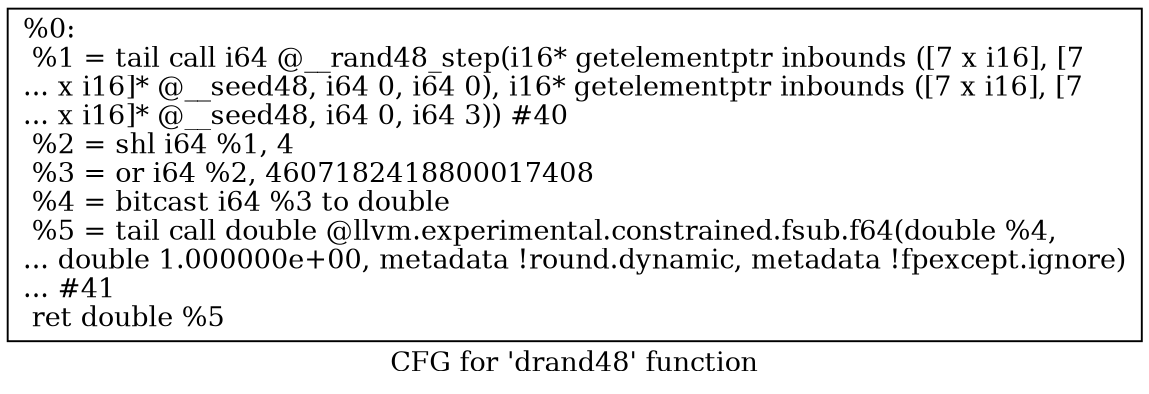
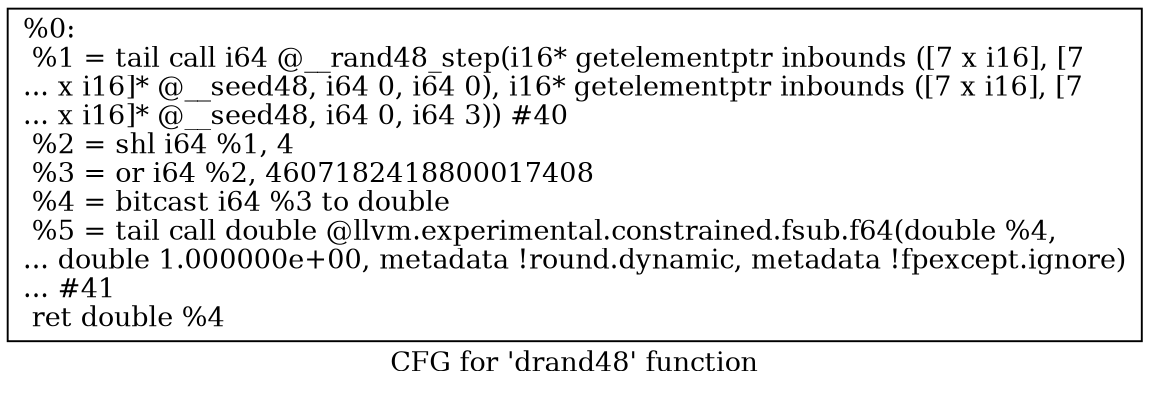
(125, 318) -> (125, 318)
